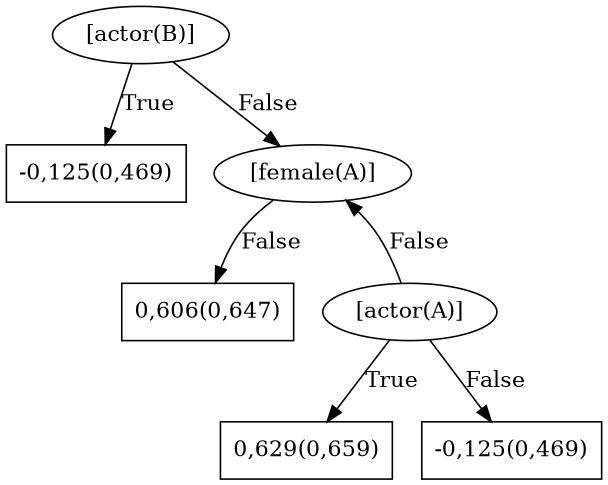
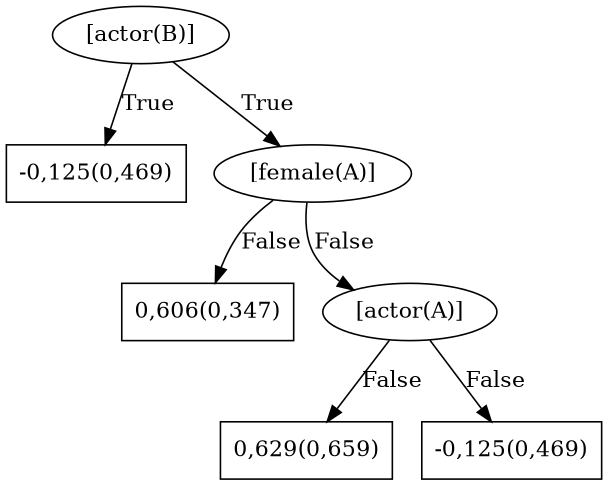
(268, 104) -> (268, 104)
(384, 245) -> (311, 247)
(208, 312) -> (208, 312)
(392, 381) -> (392, 381)
